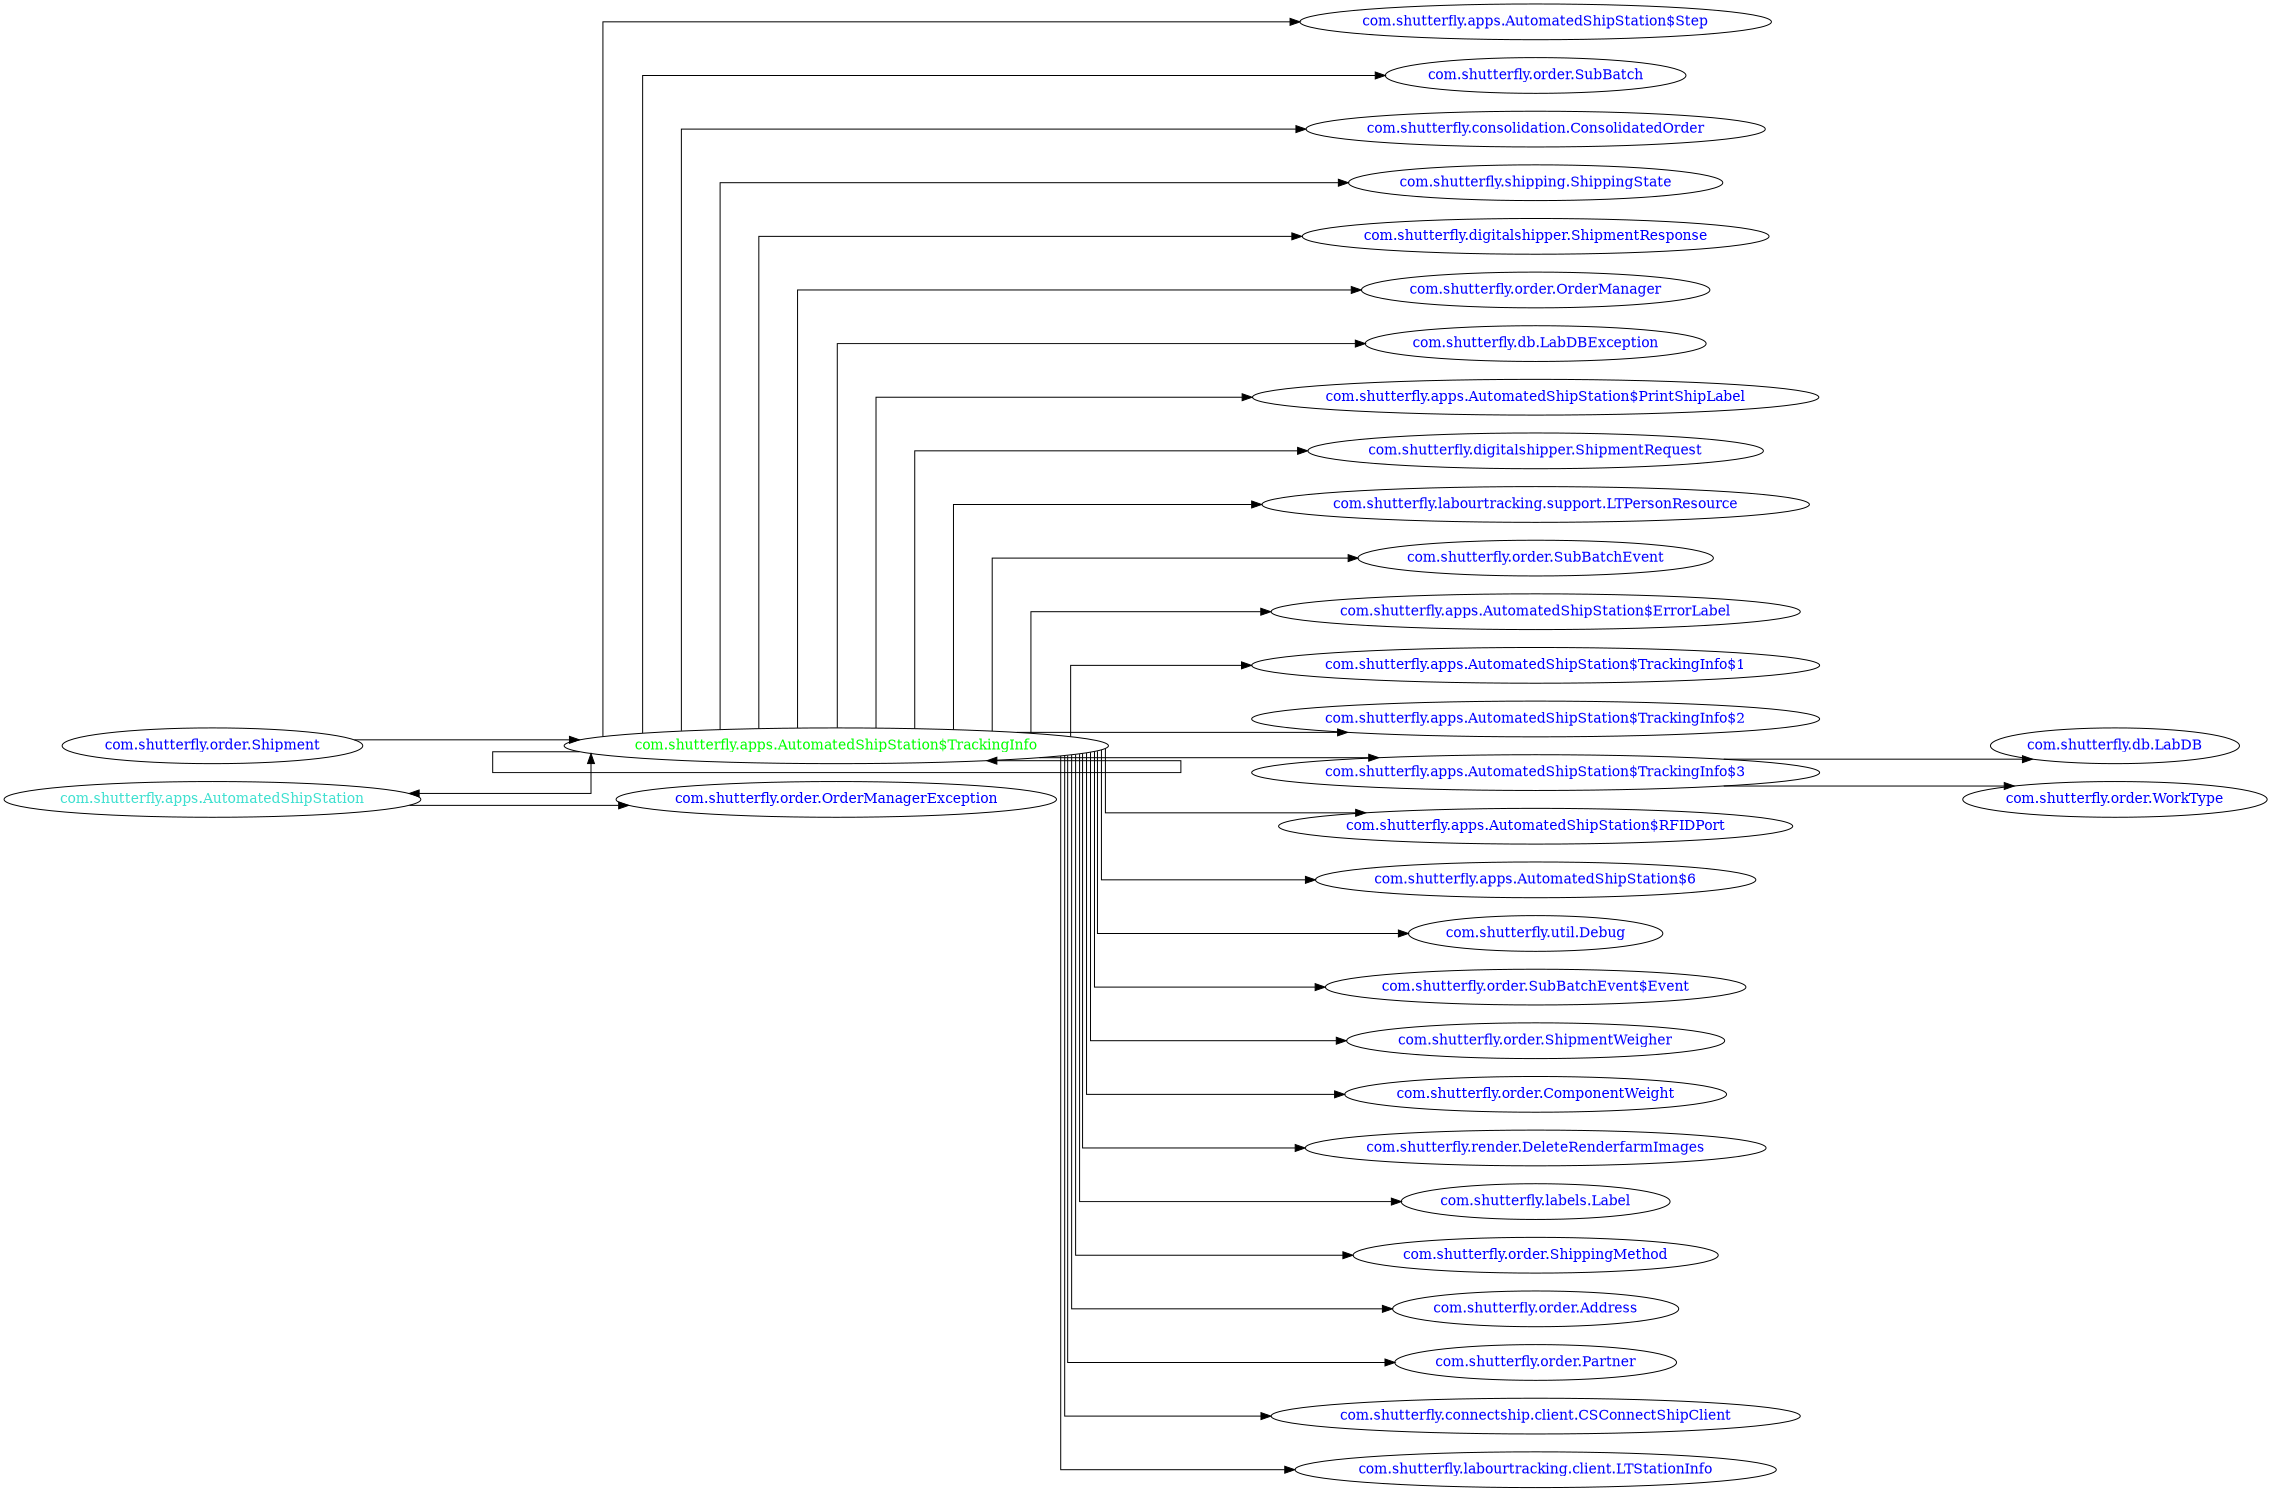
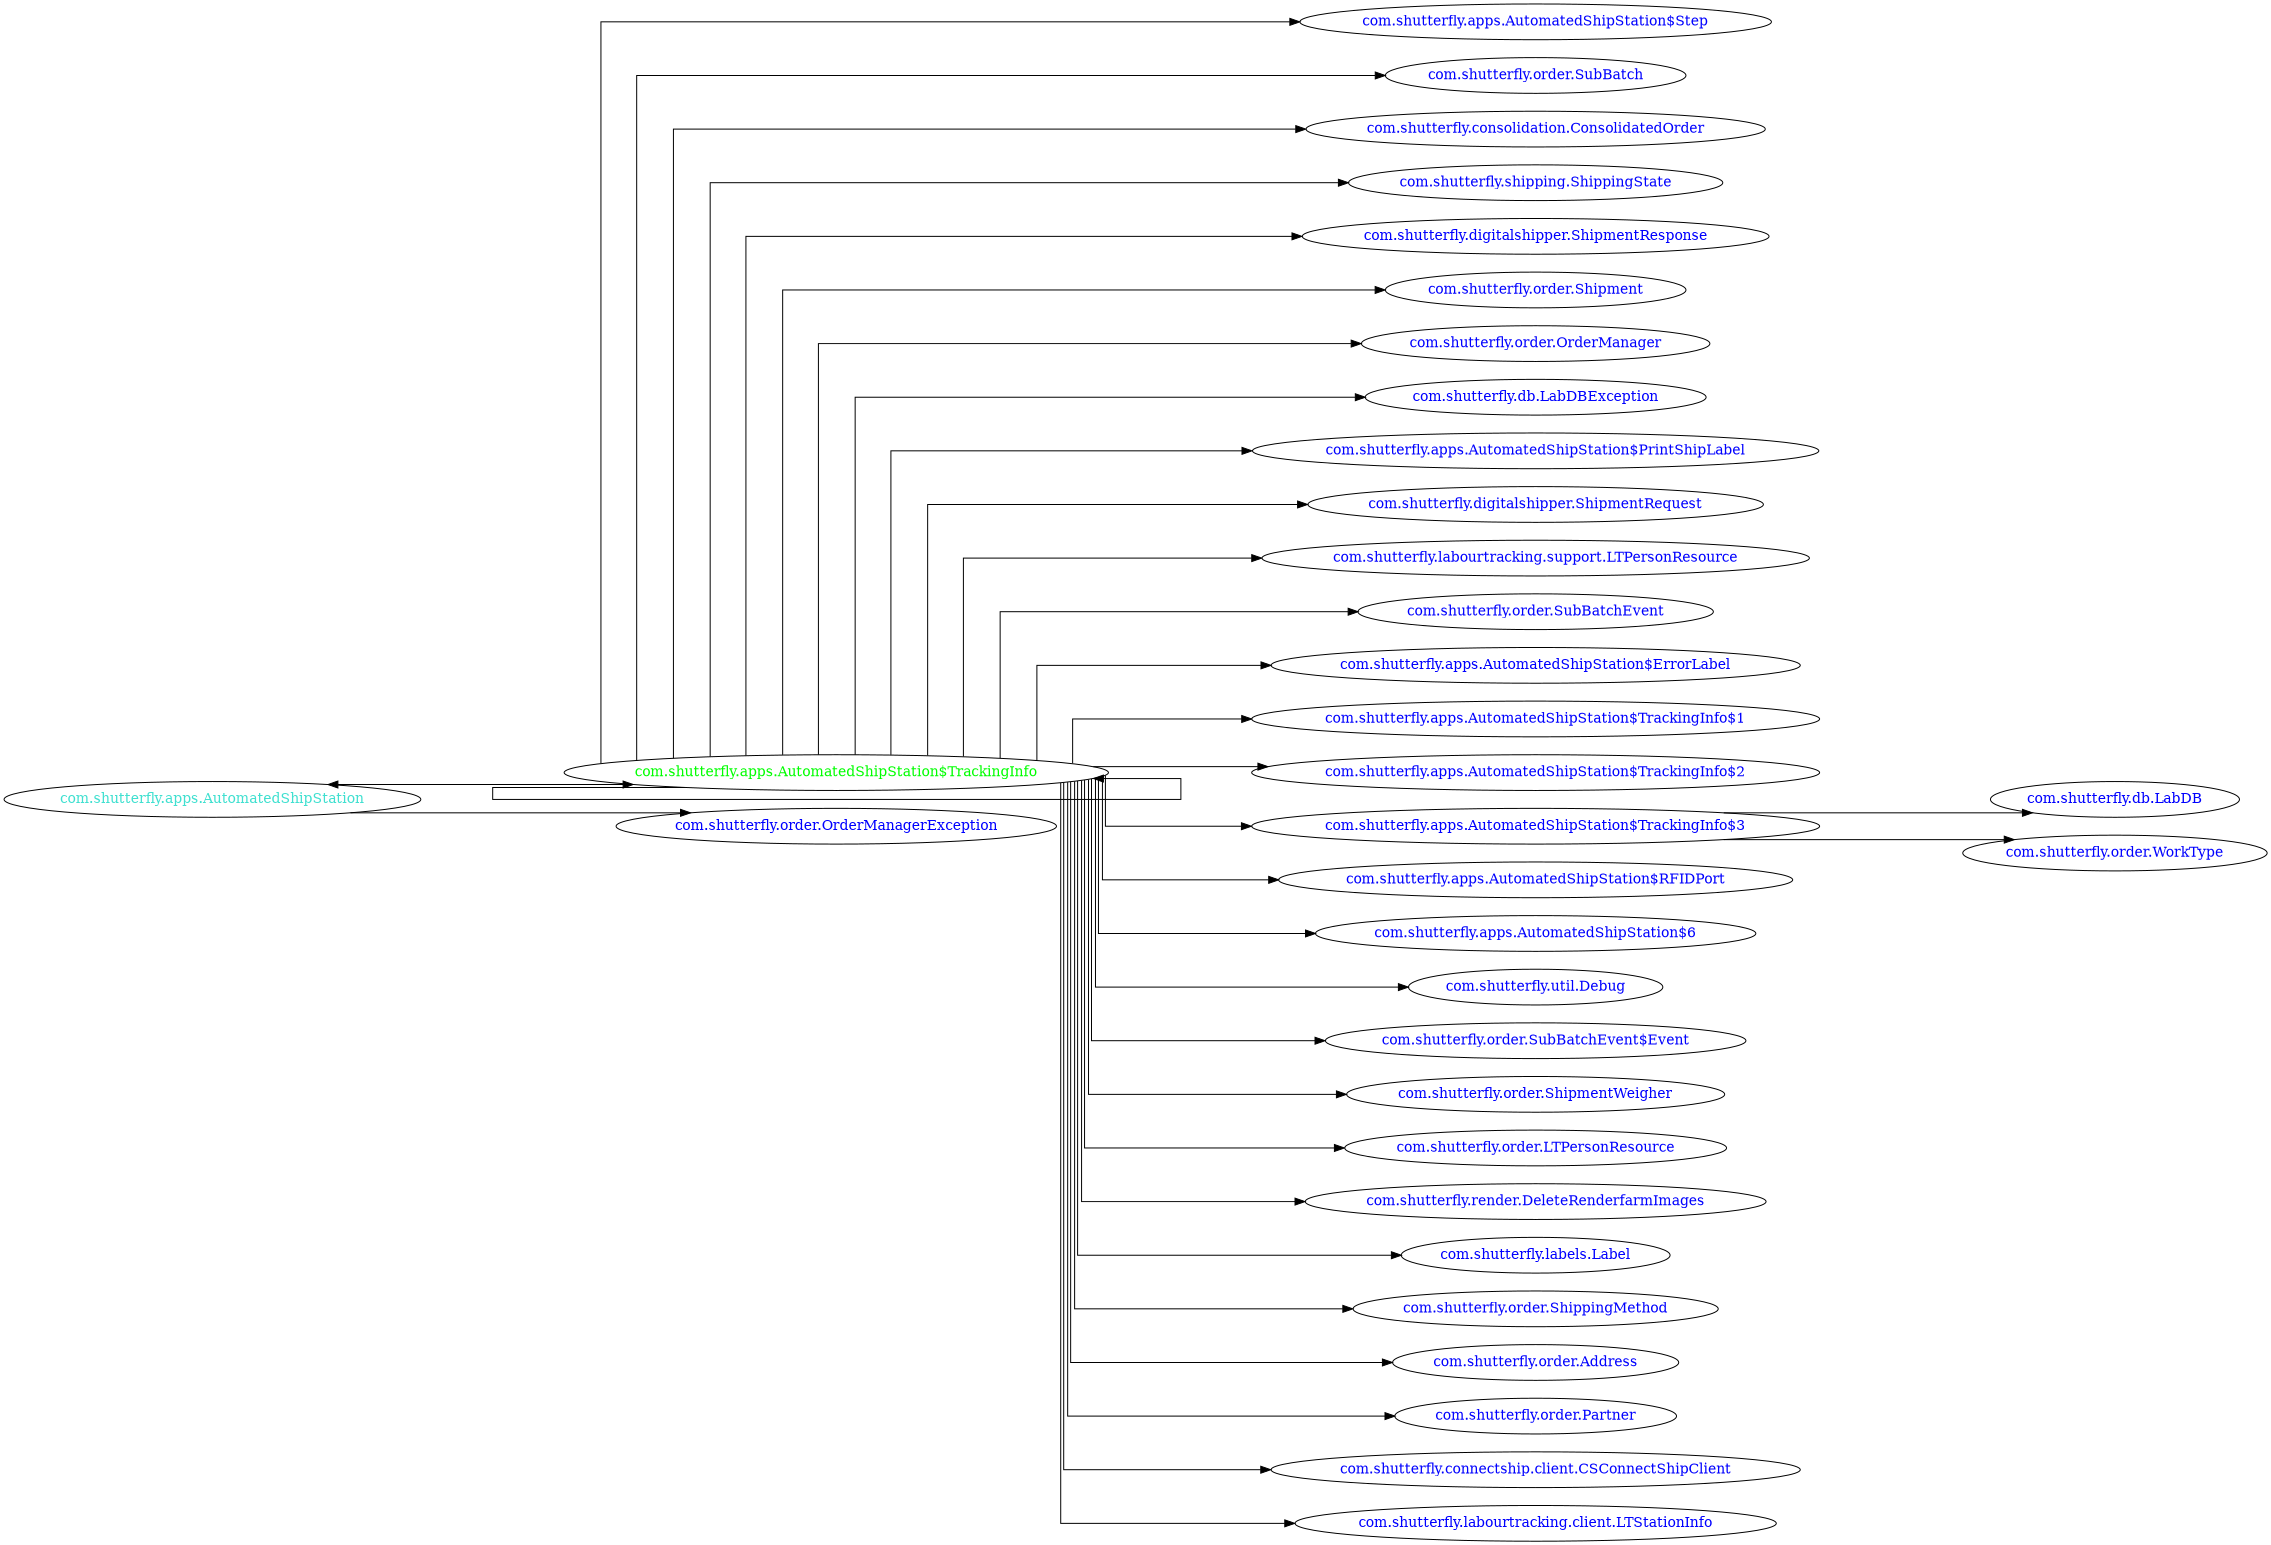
(462, 740) -> (846, 290)
(1536, 1094) -> (1536, 1148)
